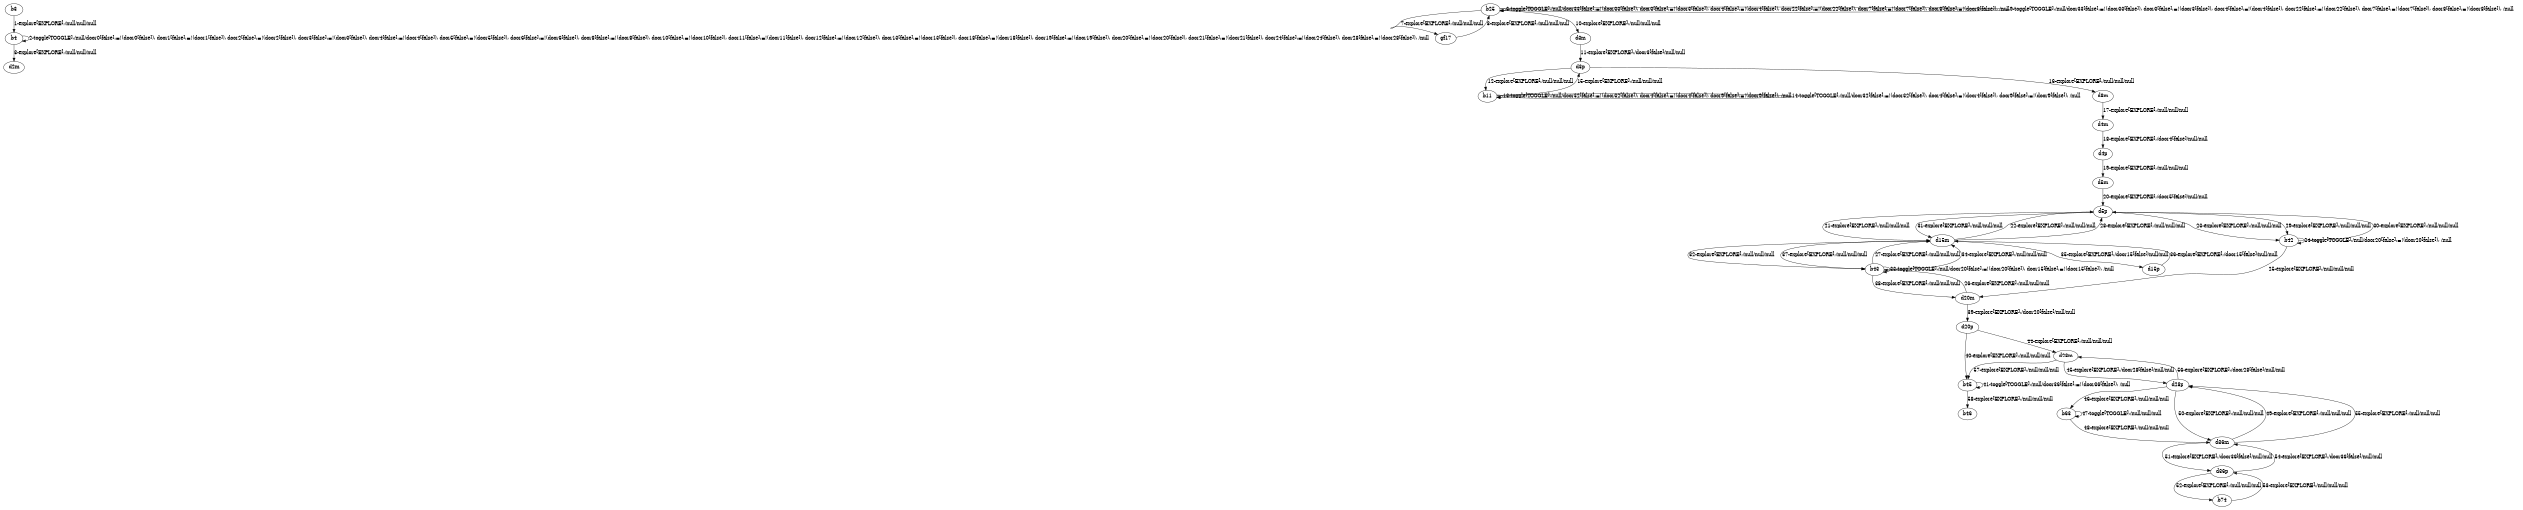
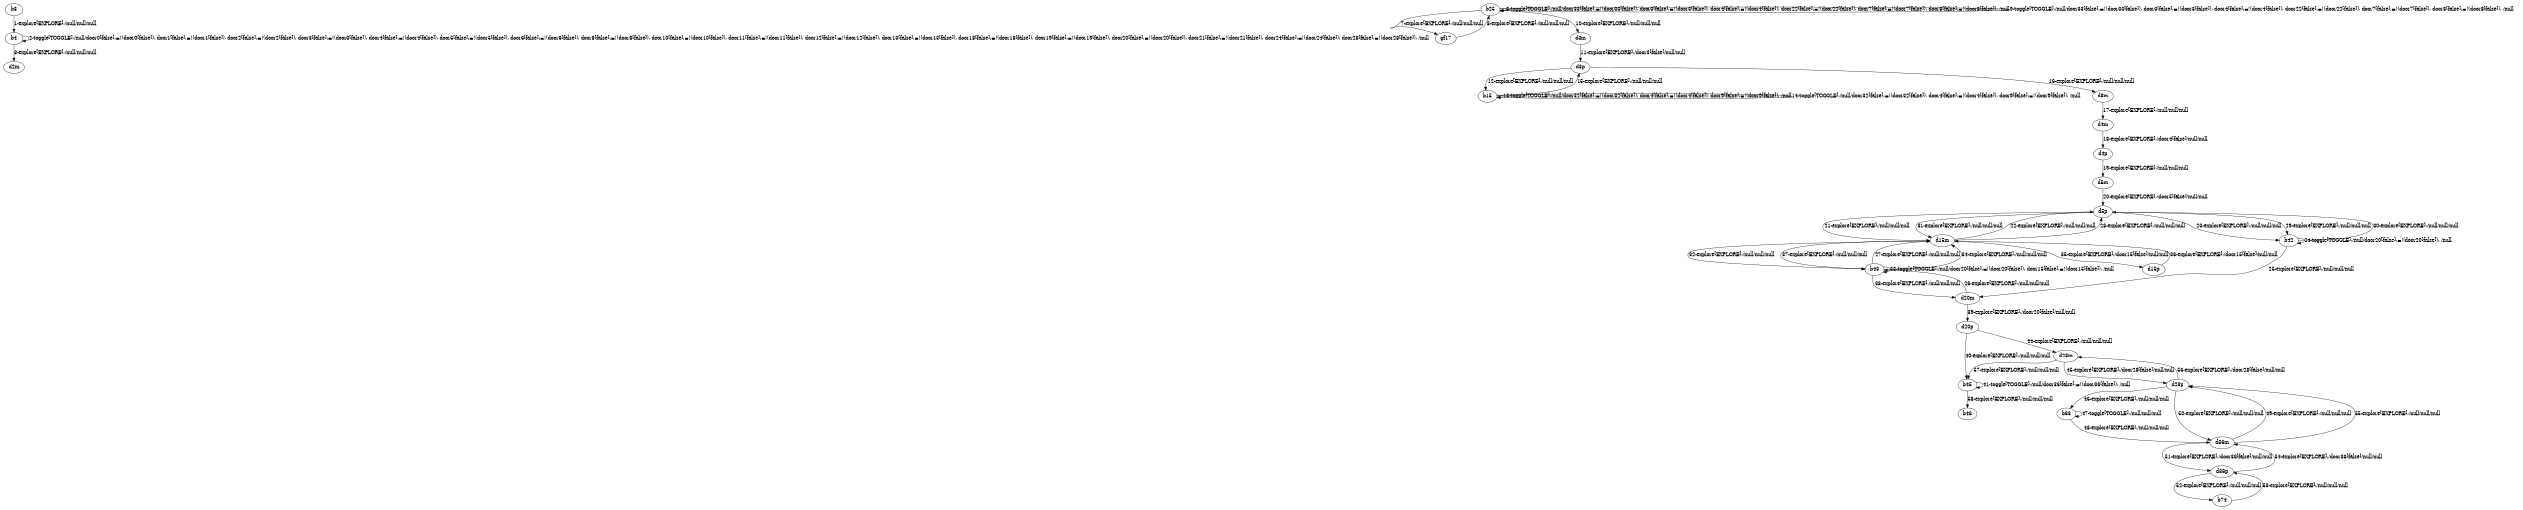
(1488, 96) -> (1488, 96)
